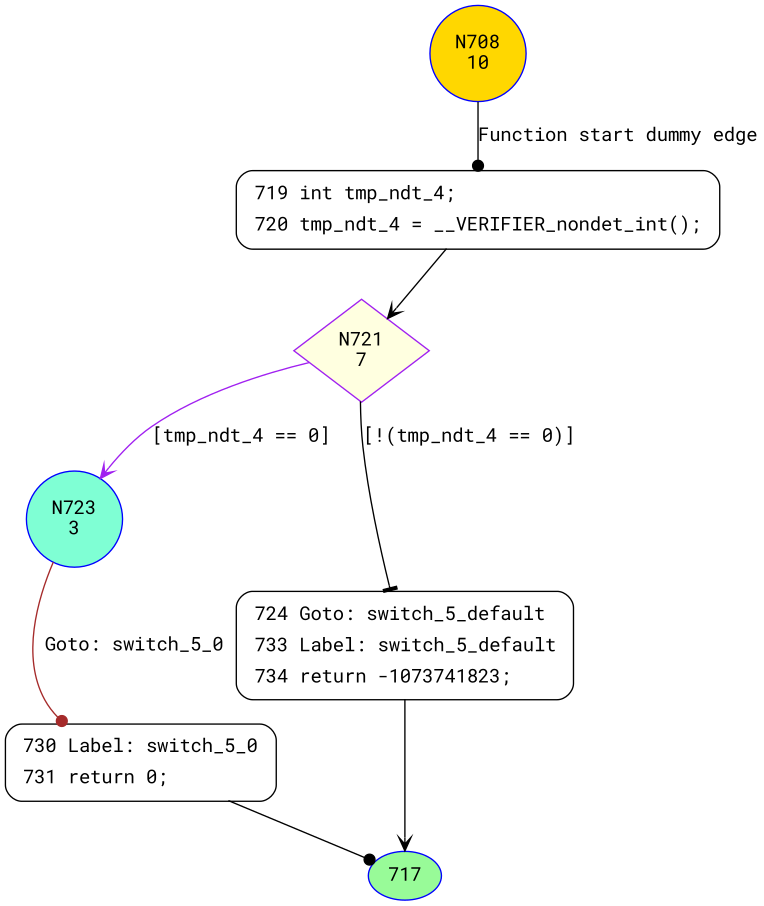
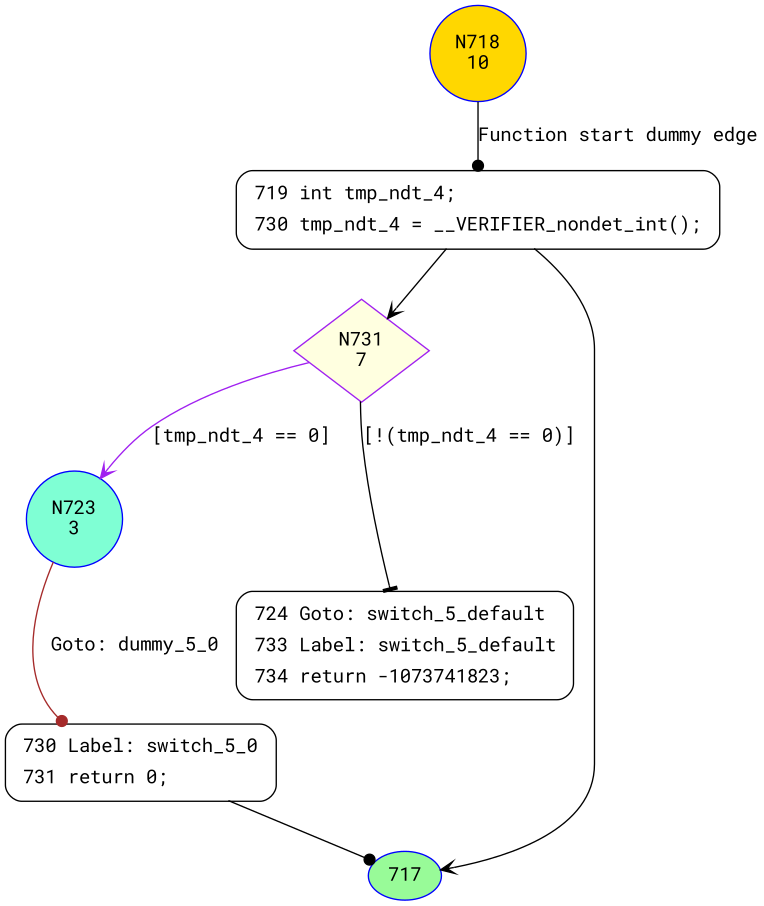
(478, 53) -> (478, 53)
(272, 225) -> (272, 225)
(362, 351) -> (362, 351)
(135, 646) -> (135, 646)
(405, 768) -> (594, 590)
